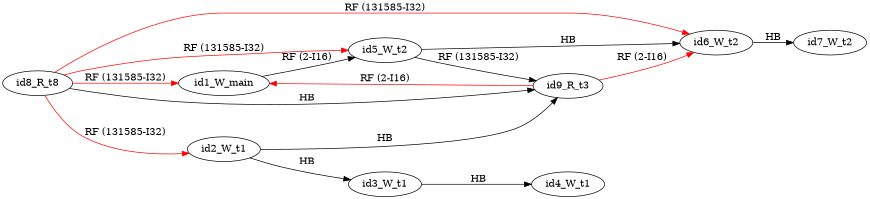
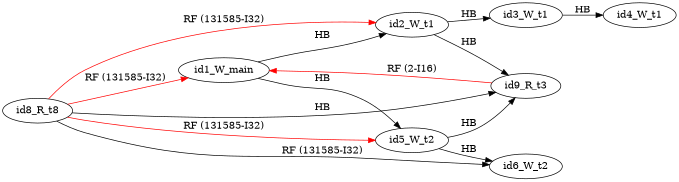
(364, 13) -> (267, 156)
(830, 43) -> none
none -> (319, 50)
(307, 57) -> (322, 79)
(478, 57) -> (469, 123)
(644, 69) -> none
